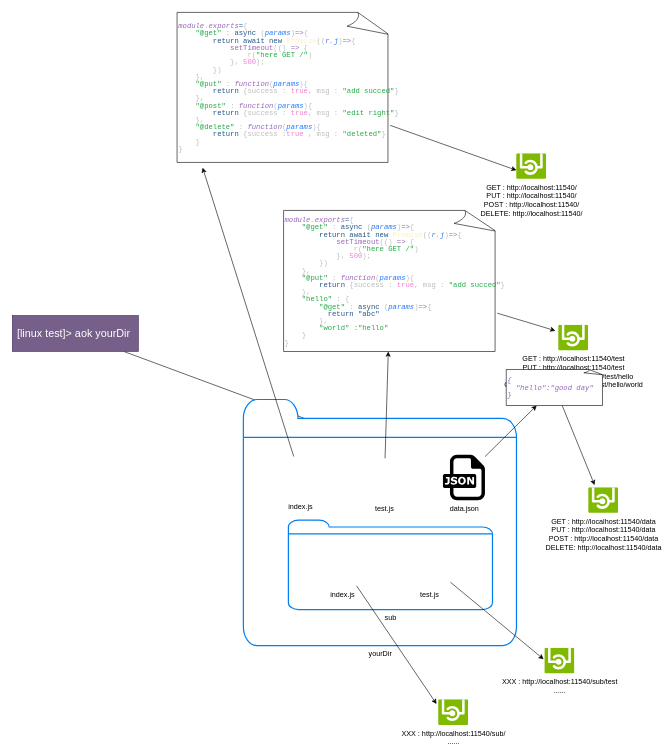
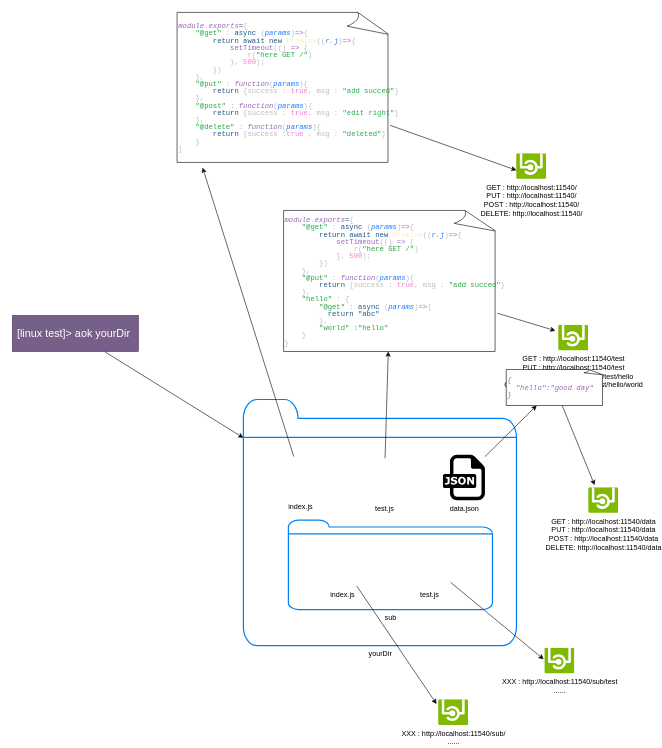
(190, 376) -> (173, 394)
